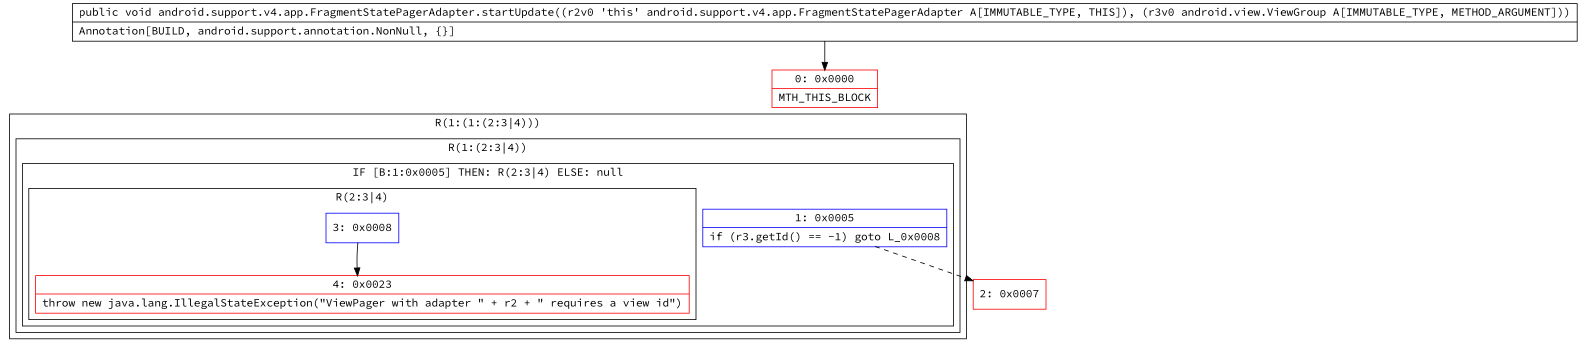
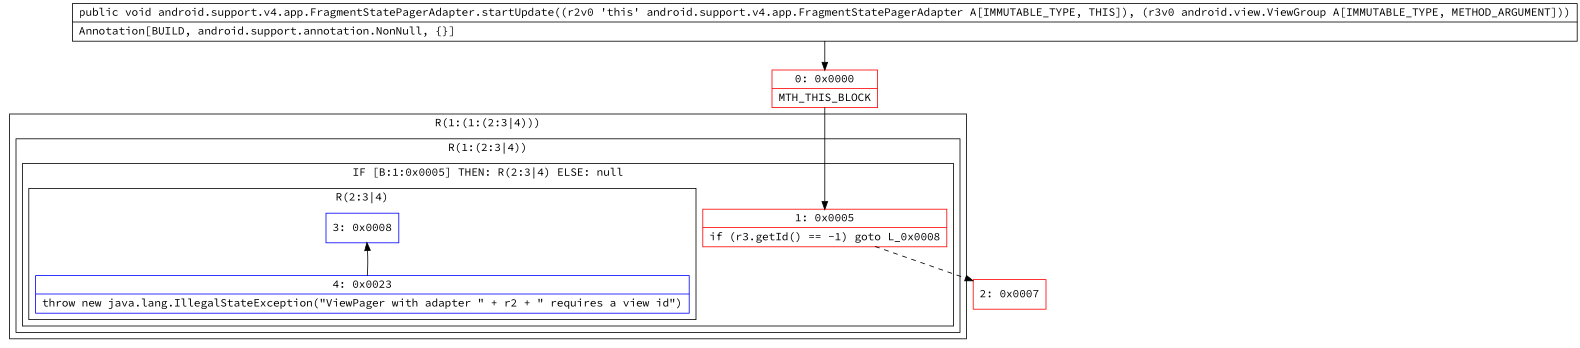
none -> (825, 154)
(825, 228) -> (825, 228)
(357, 255) -> (368, 263)
(362, 294) -> (362, 294)
